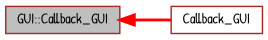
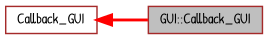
(153, 20) -> (130, 20)
